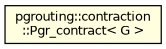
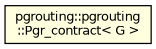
(83, 25) -> (78, 25)
